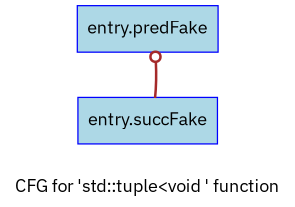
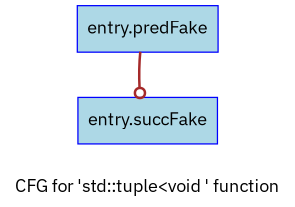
(156, 80) -> (139, 70)
